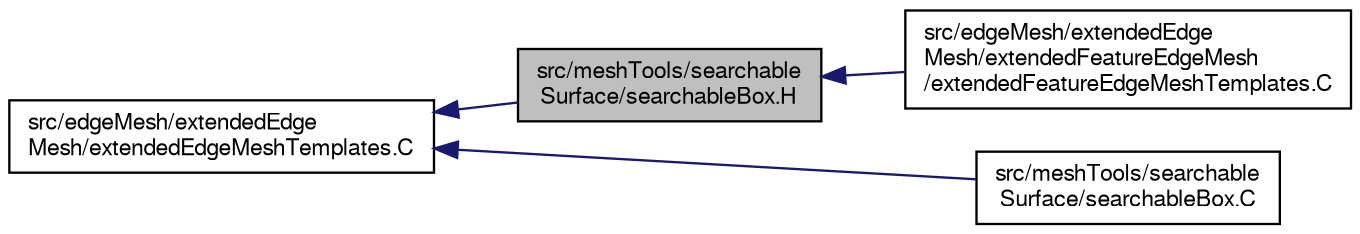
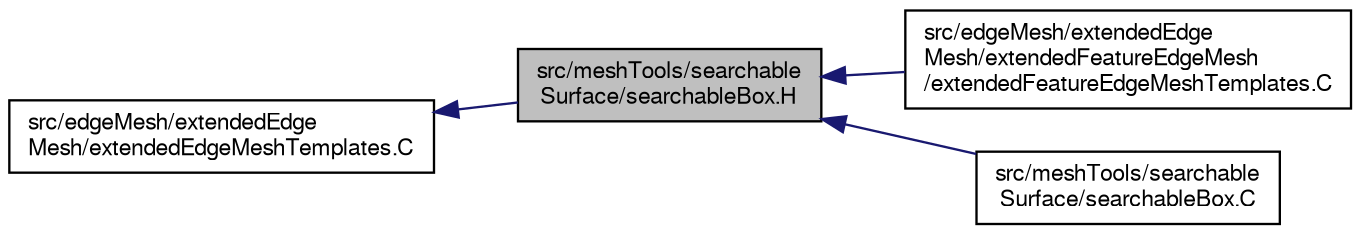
(717, 165) -> (910, 139)
